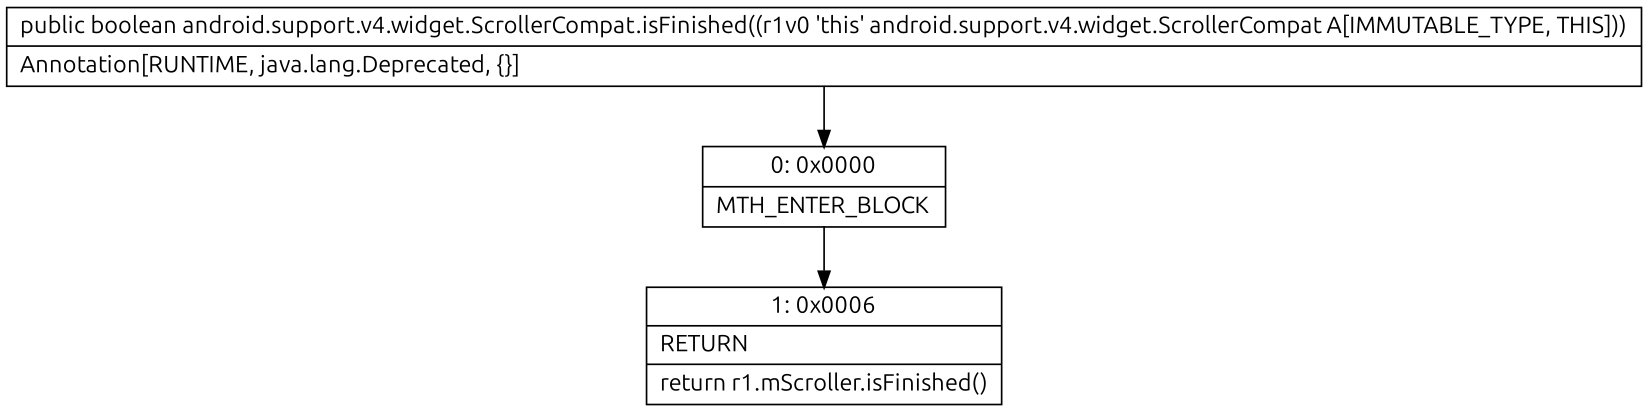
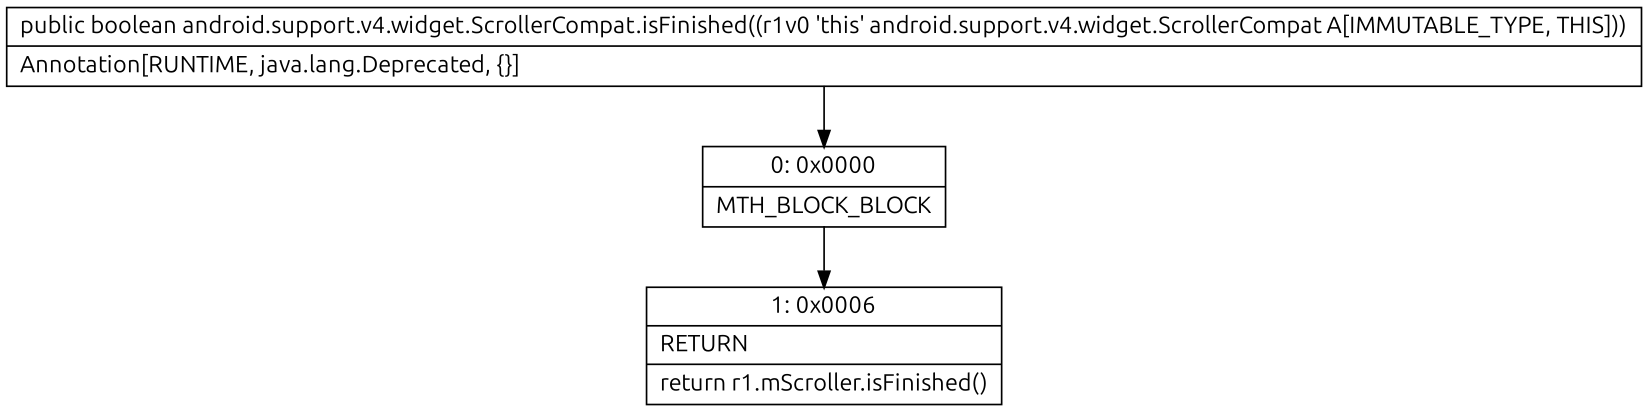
(822, 206) -> (824, 206)
